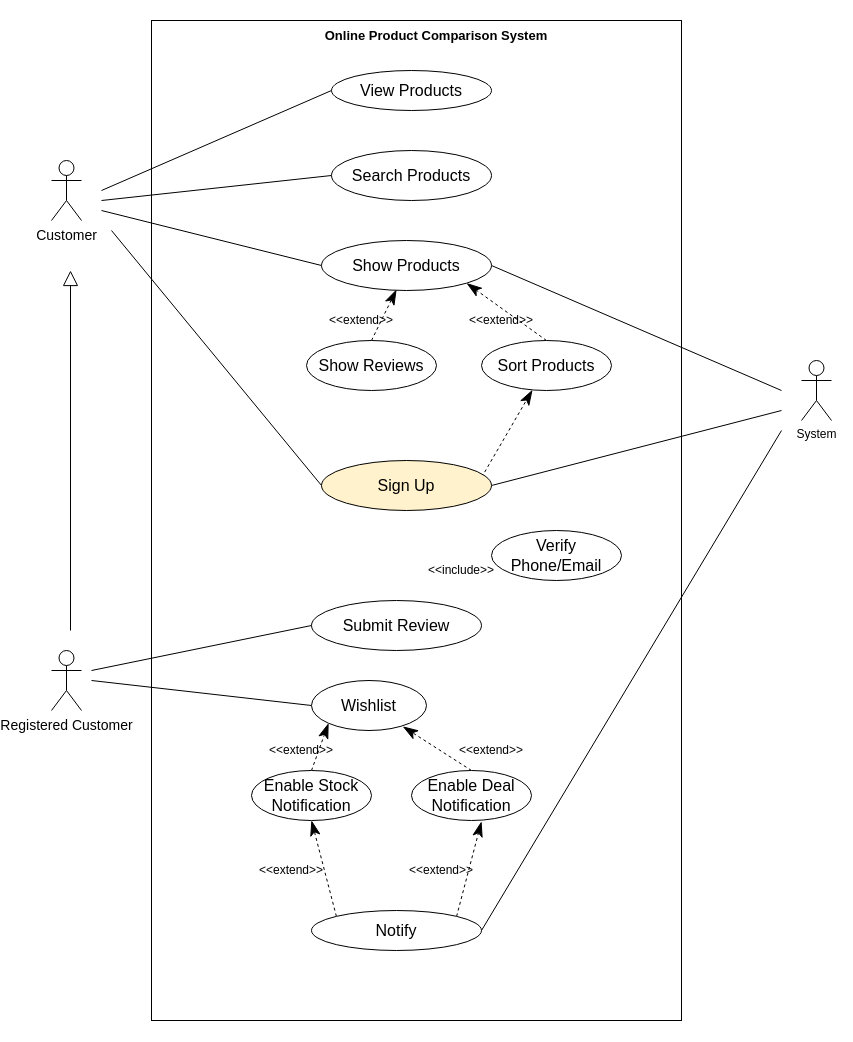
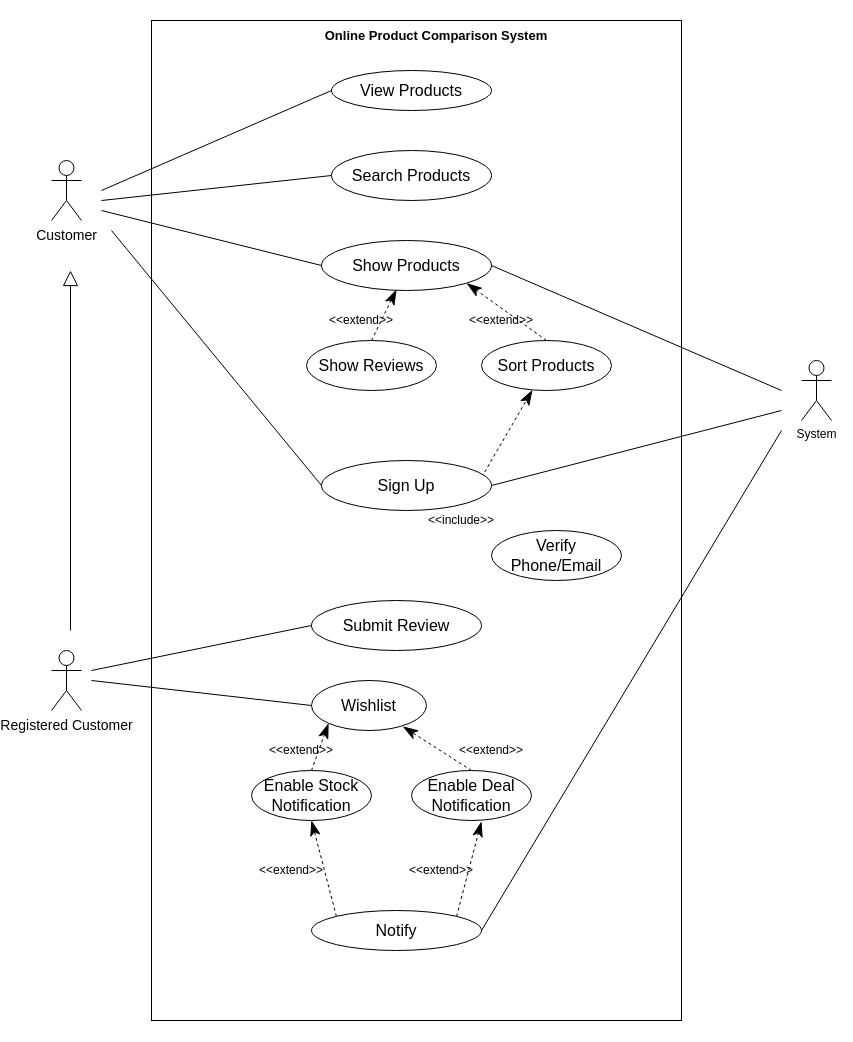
(407, 486) -> (407, 486)
(462, 571) -> (462, 521)
